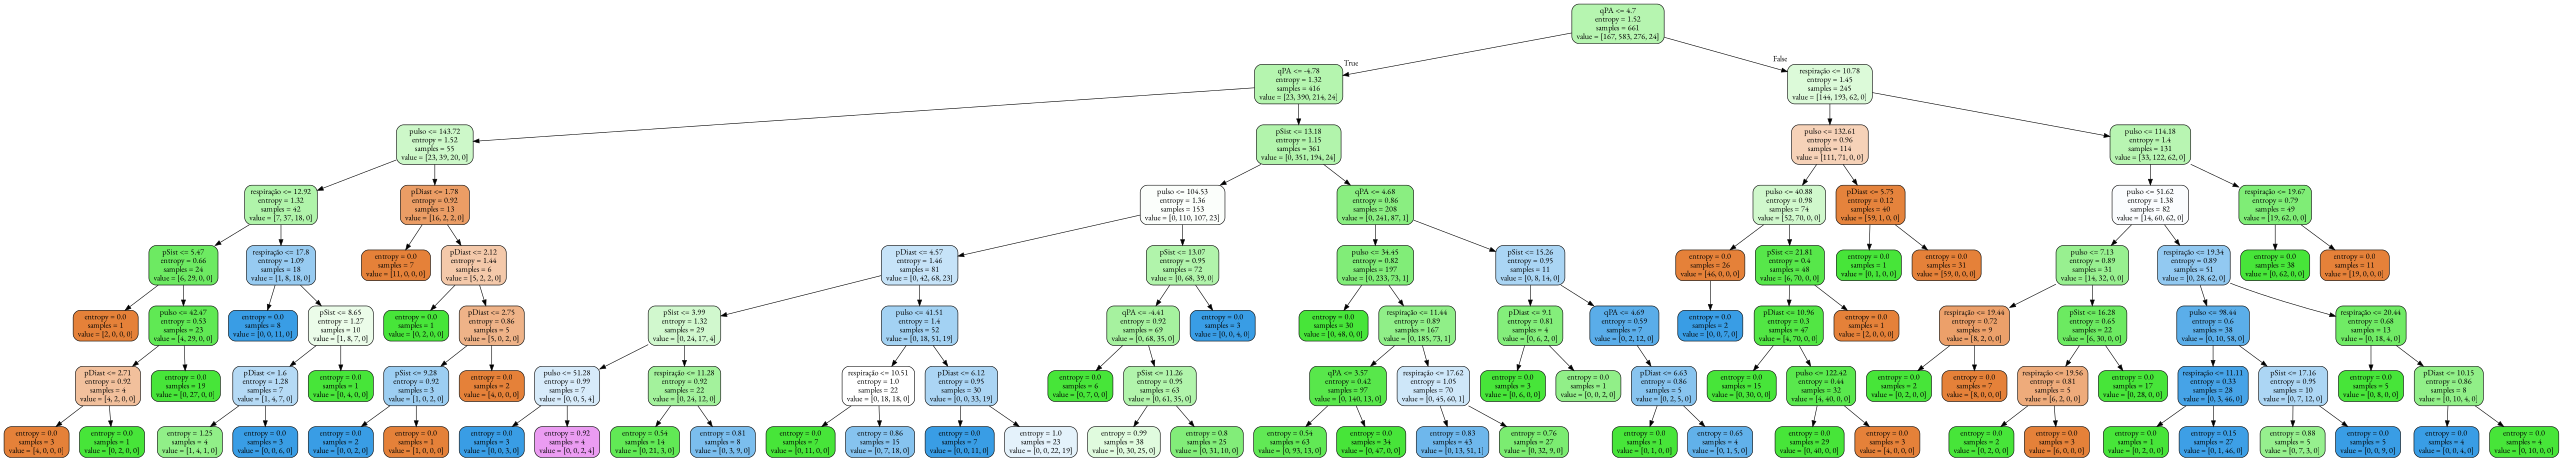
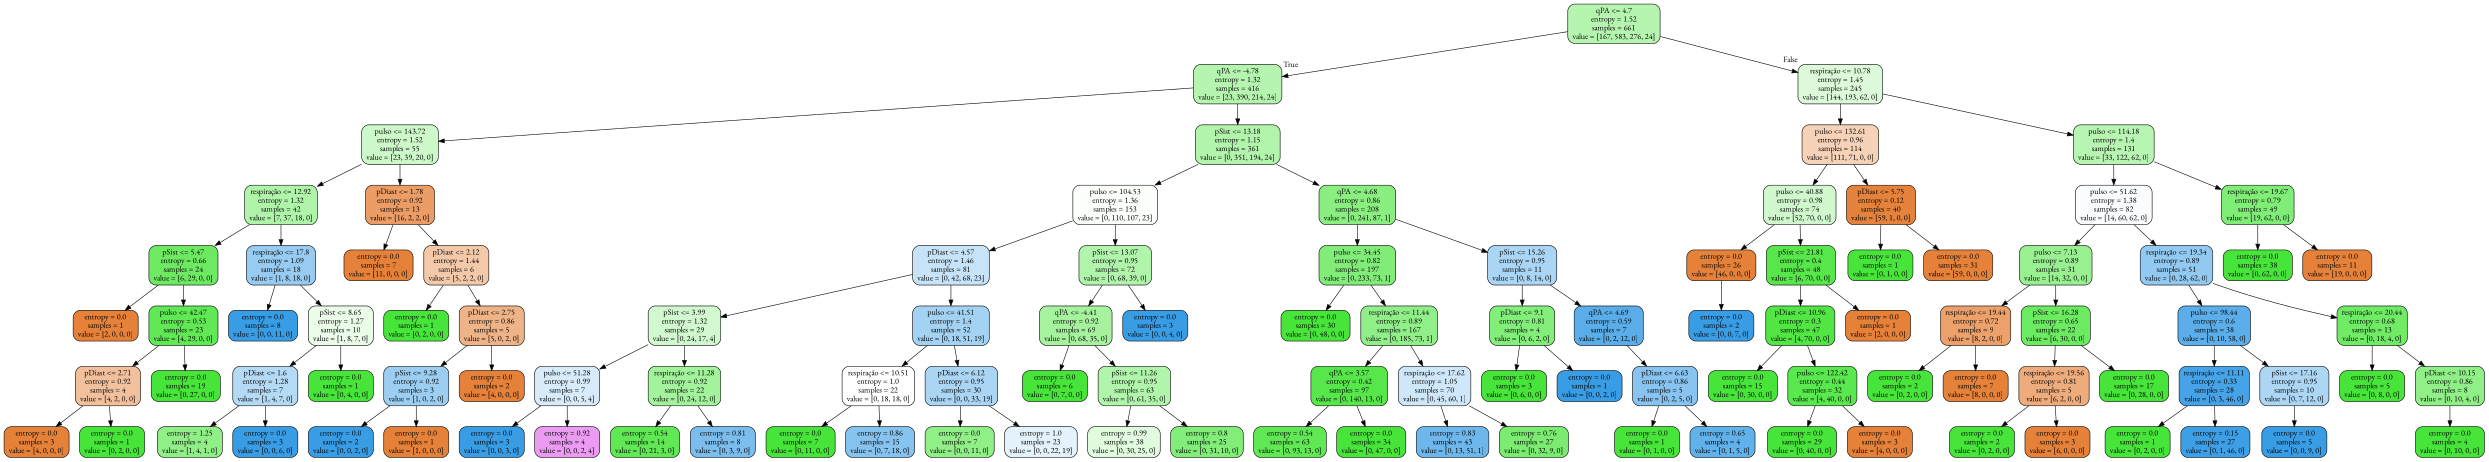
(1588, 386) -> (1590, 386)
(960, 442) -> (960, 442)
(2293, 442) -> none
(2446, 442) -> none
